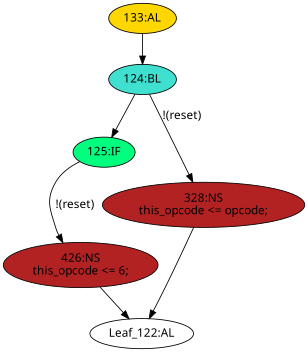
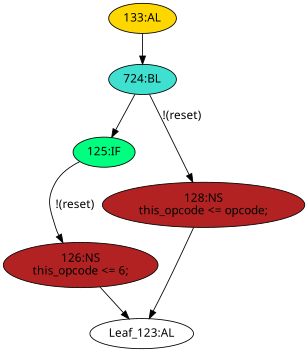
(143, 79) -> (143, 79)
(204, 205) -> (204, 205)
(81, 265) -> (81, 265)
(142, 334) -> (142, 334)
